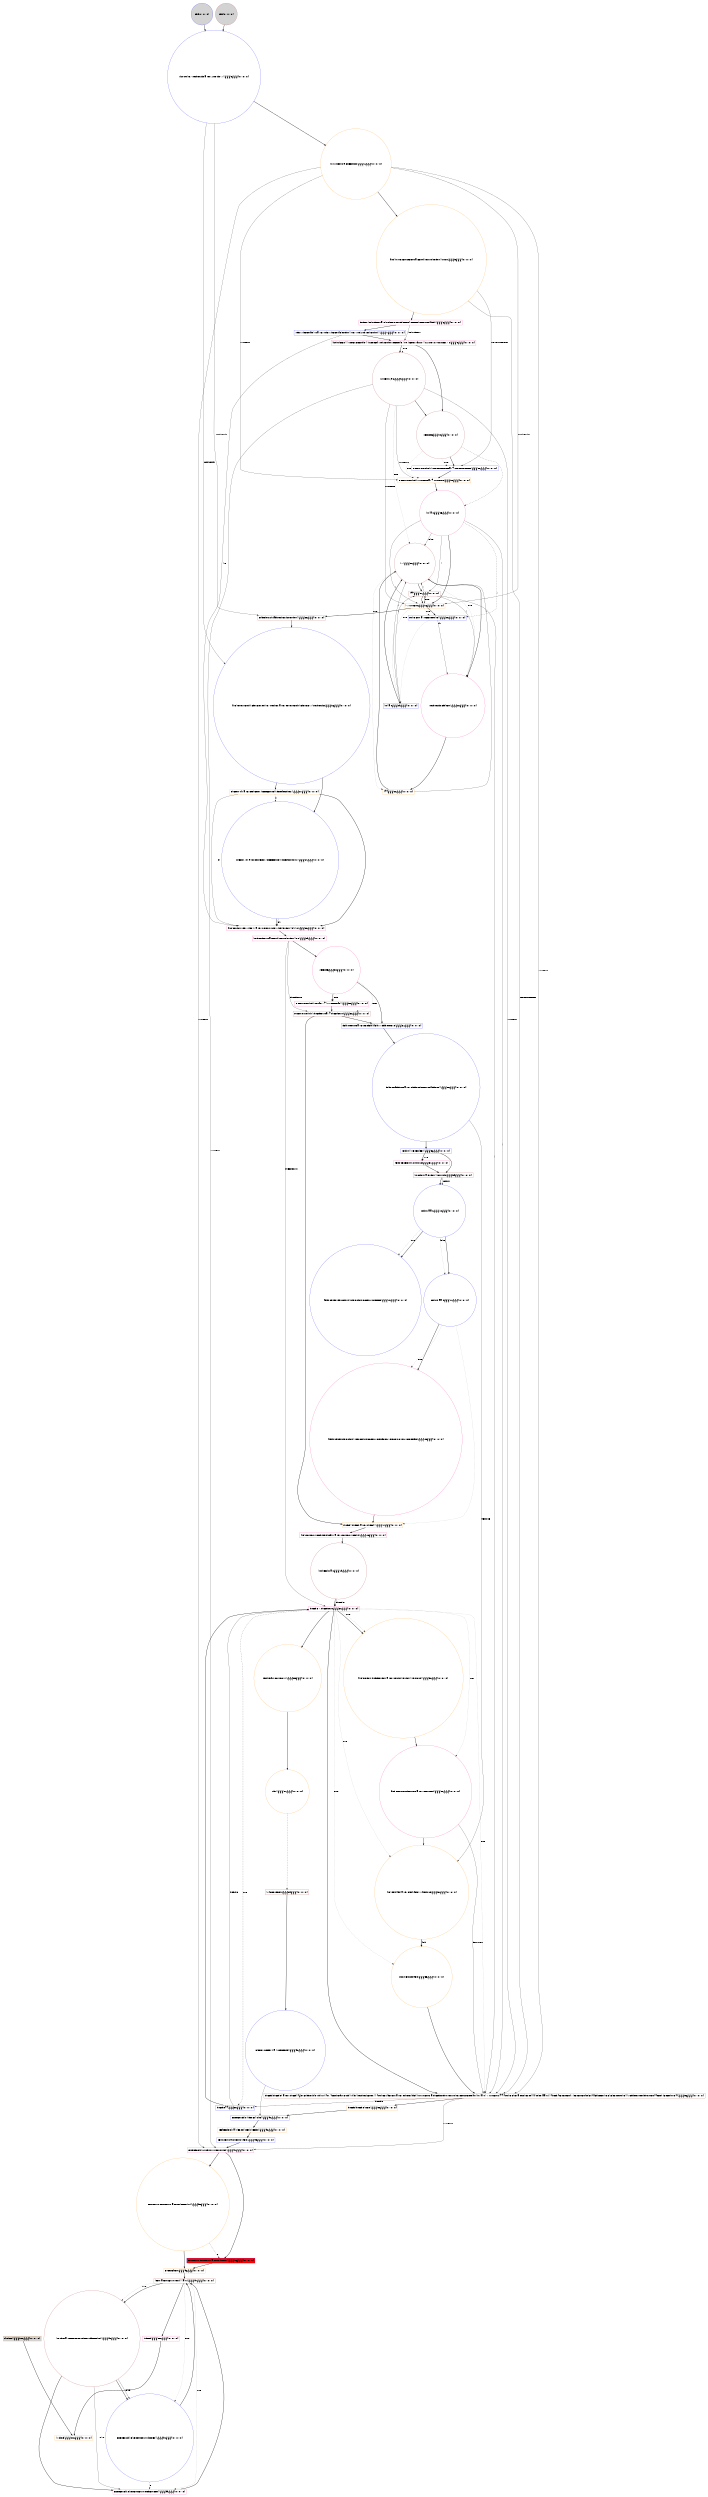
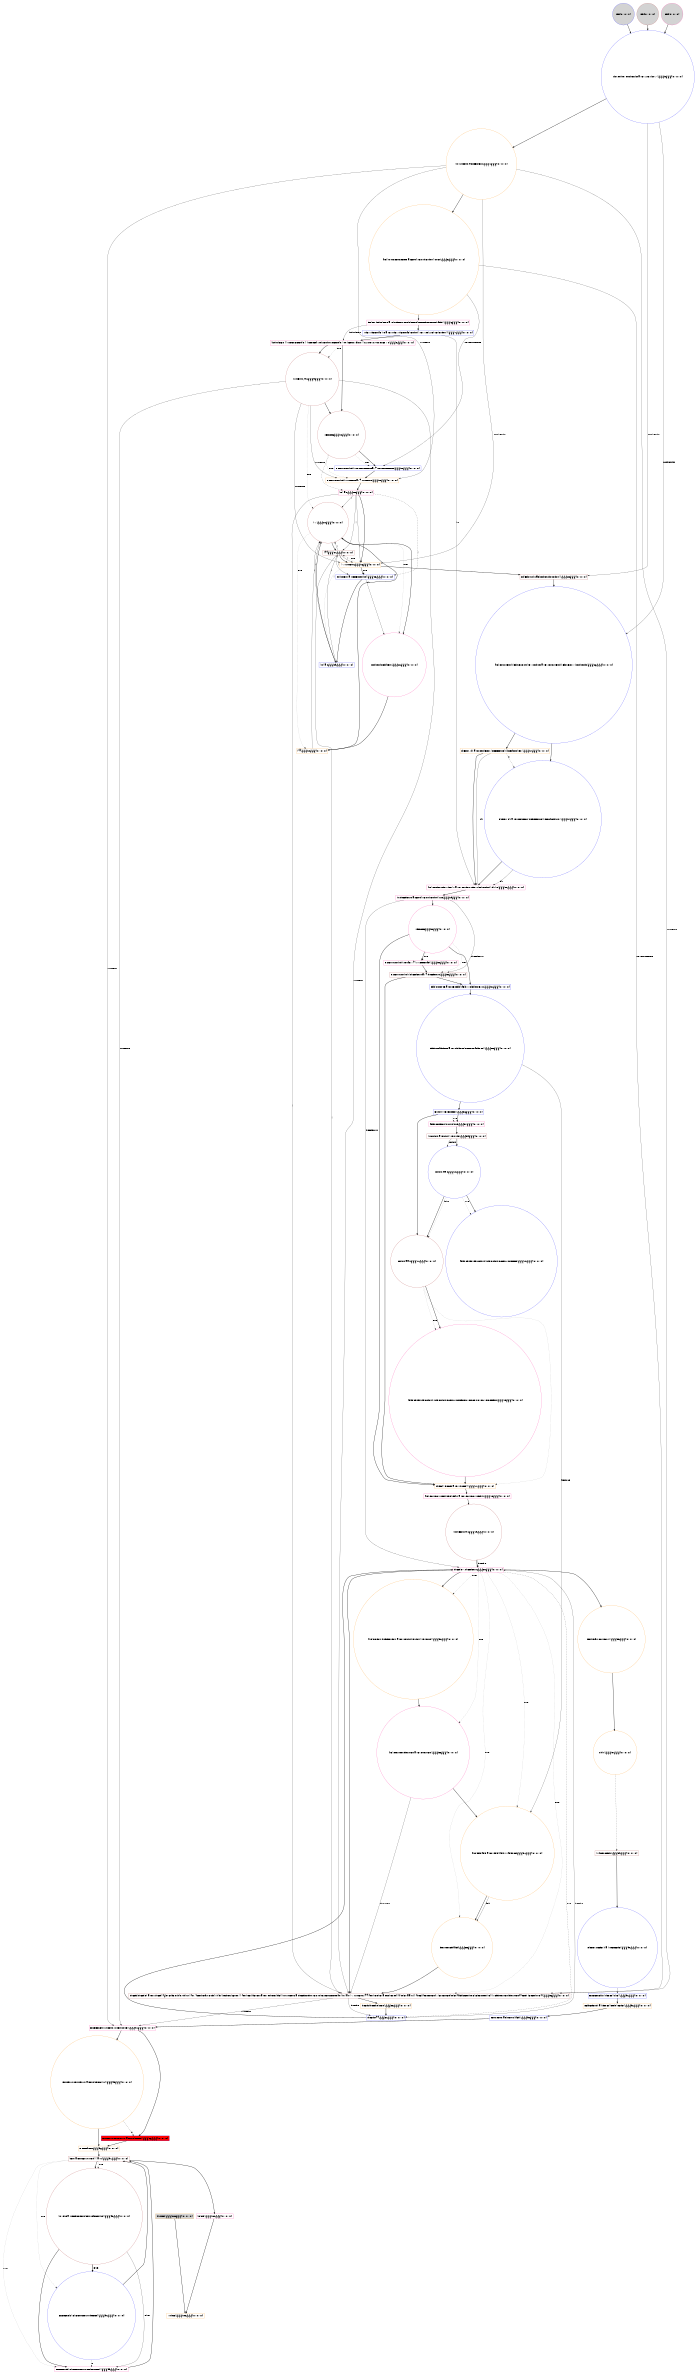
none -> (672, 14)
(443, 513) -> (356, 493)
(430, 539) -> (351, 499)
(405, 618) -> (334, 577)
(472, 627) -> (338, 567)
(406, 657) -> (344, 618)
(451, 1161) -> (418, 1167)
none -> (380, 1225)
(450, 1300) -> (417, 1261)
(318, 2113) -> (386, 2011)
